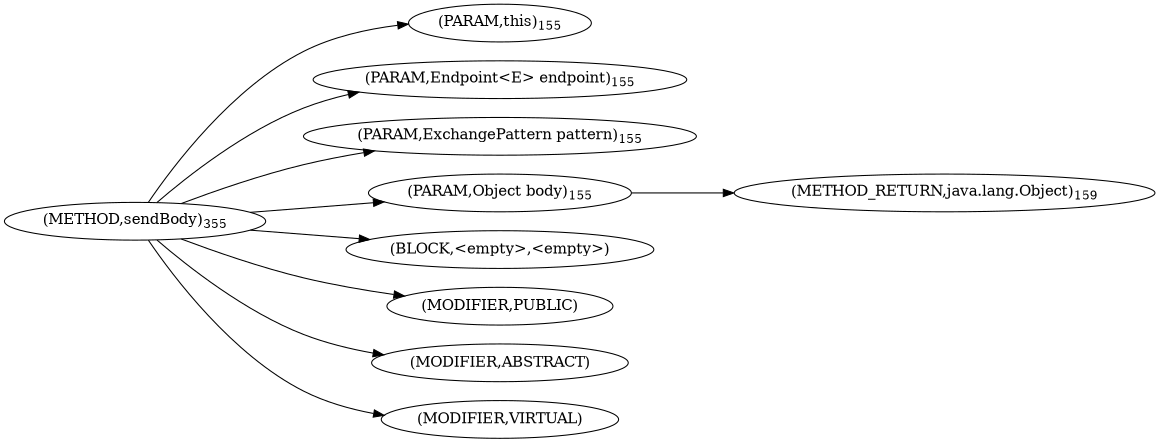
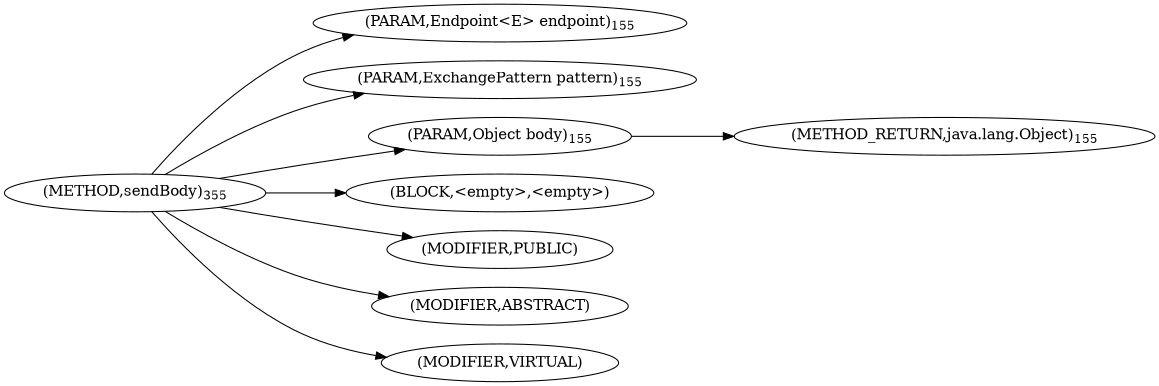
(500, 23) -> none
(1086, 191) -> (1086, 135)
